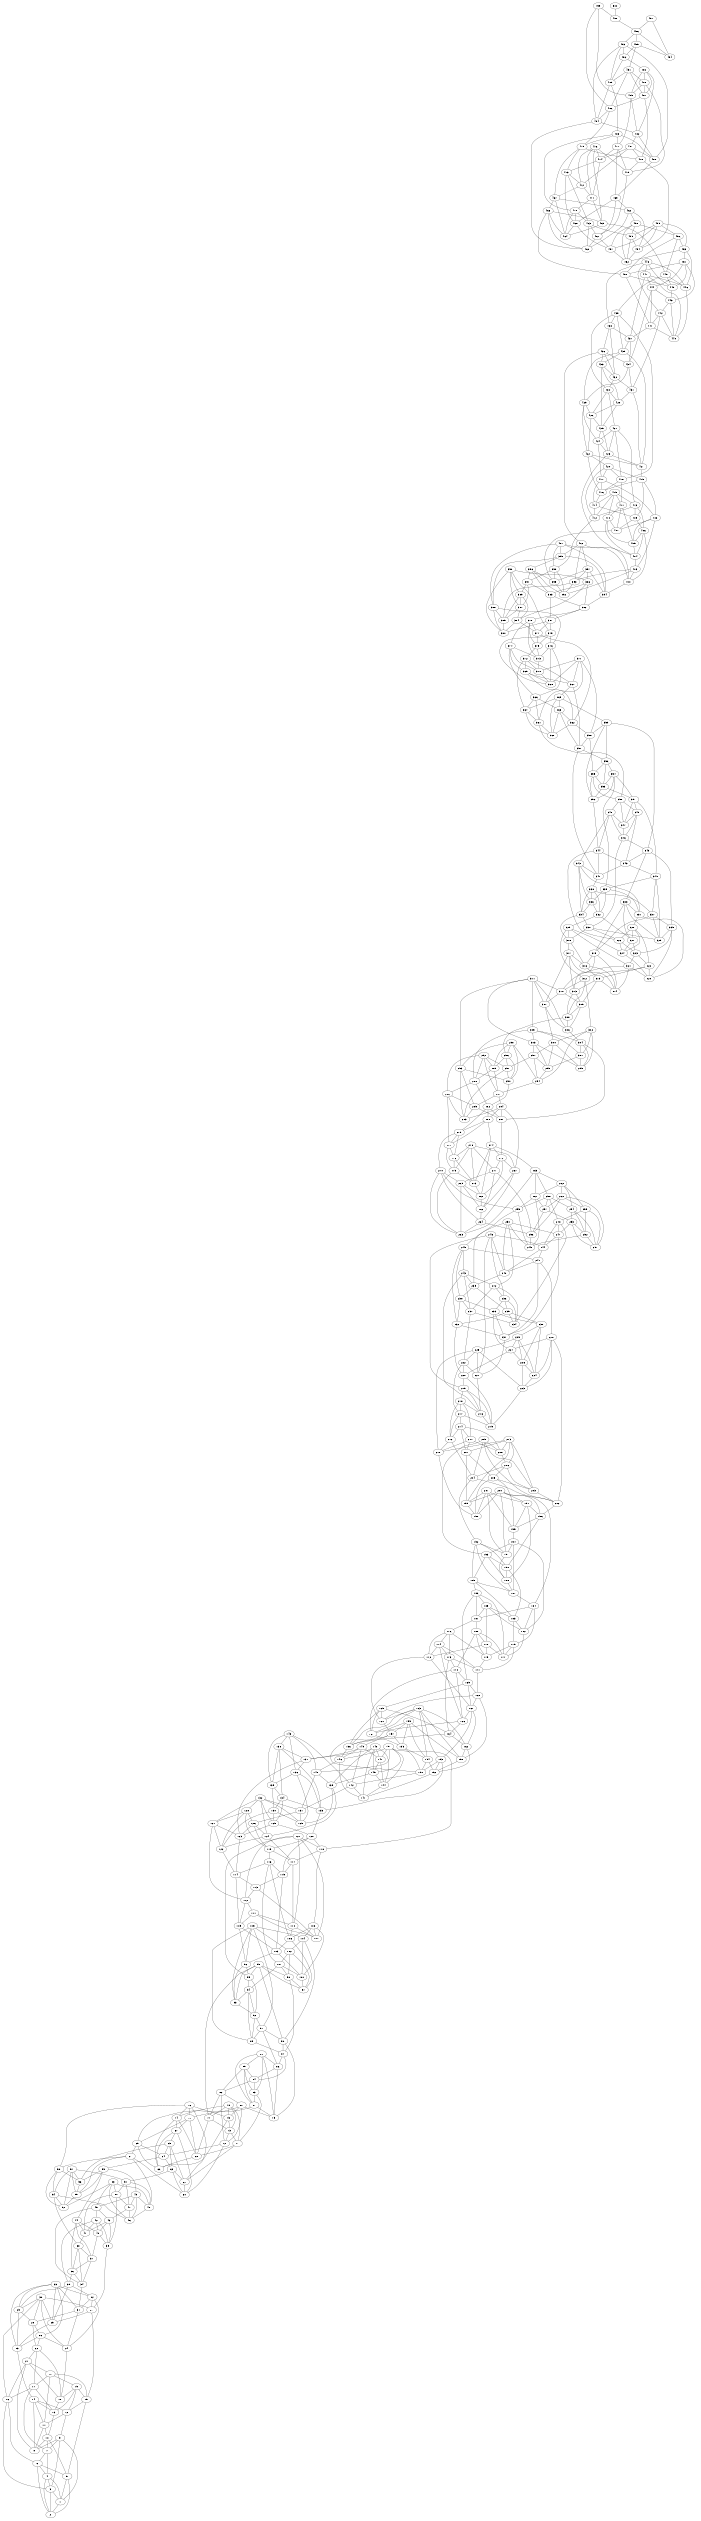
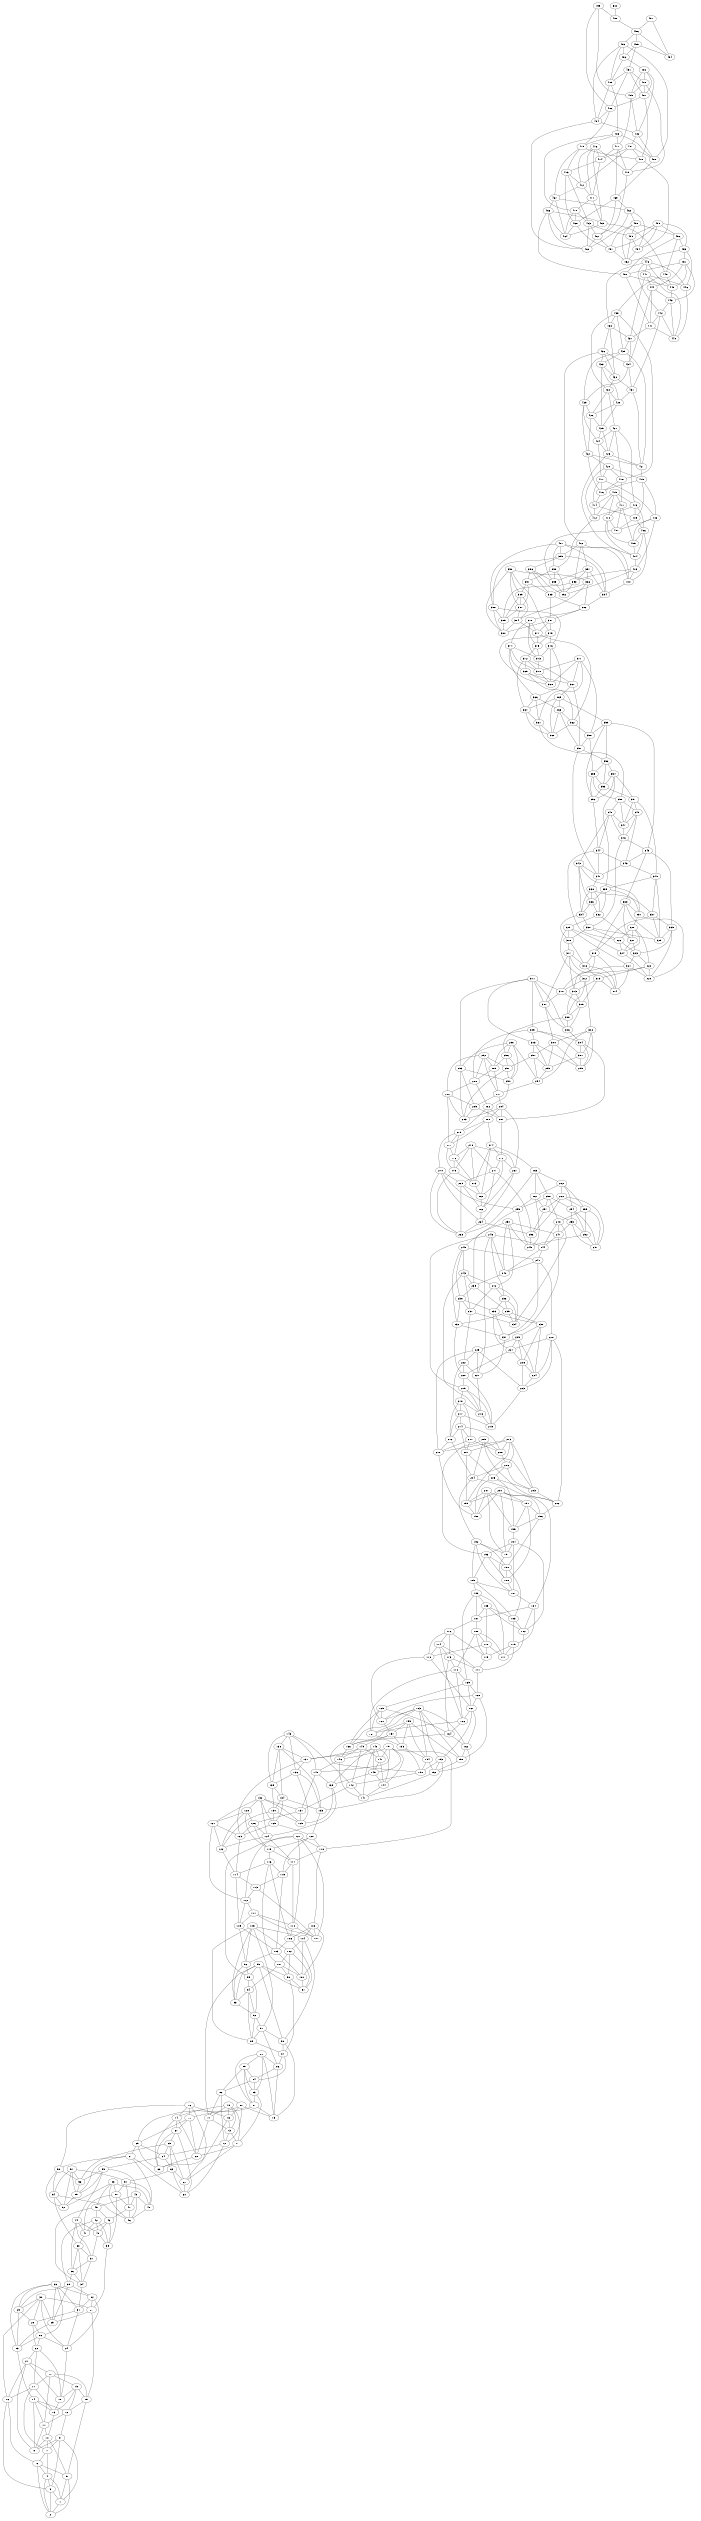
(676, 281) -> none
